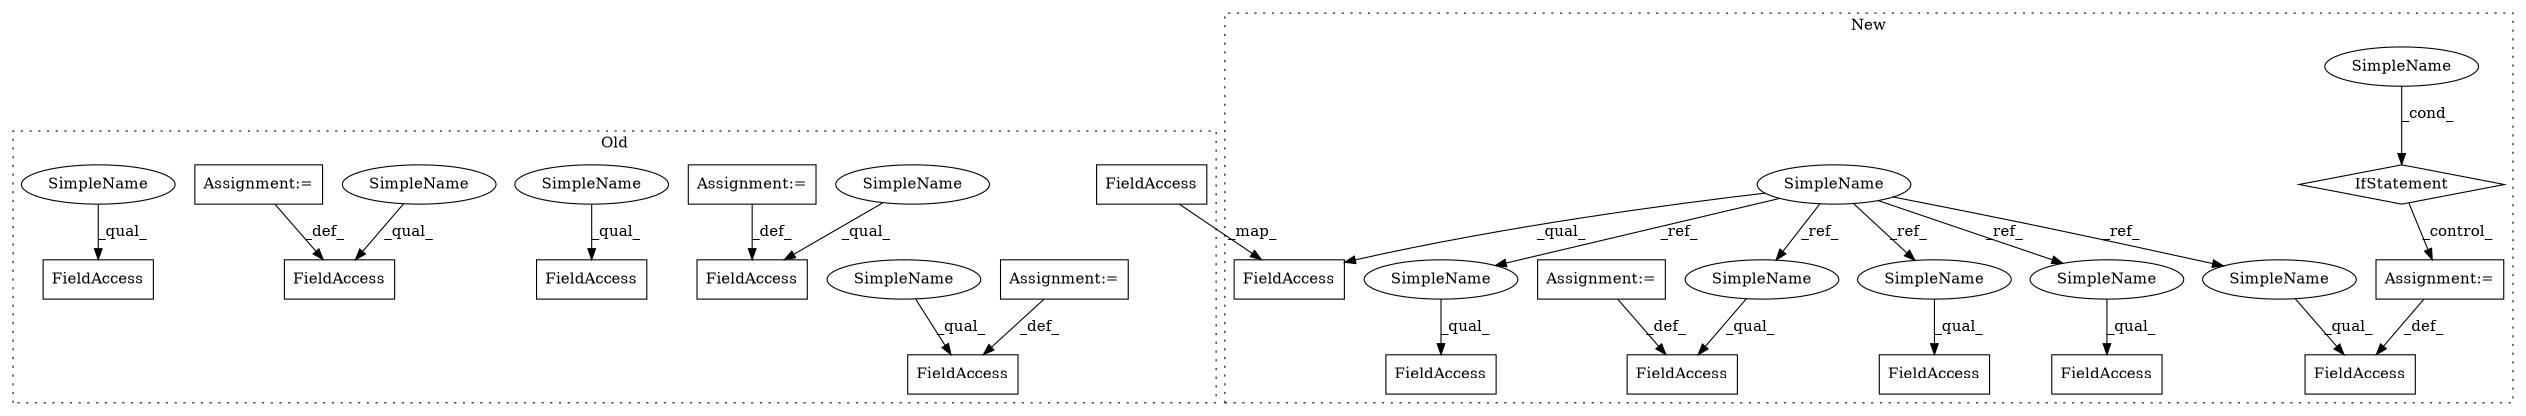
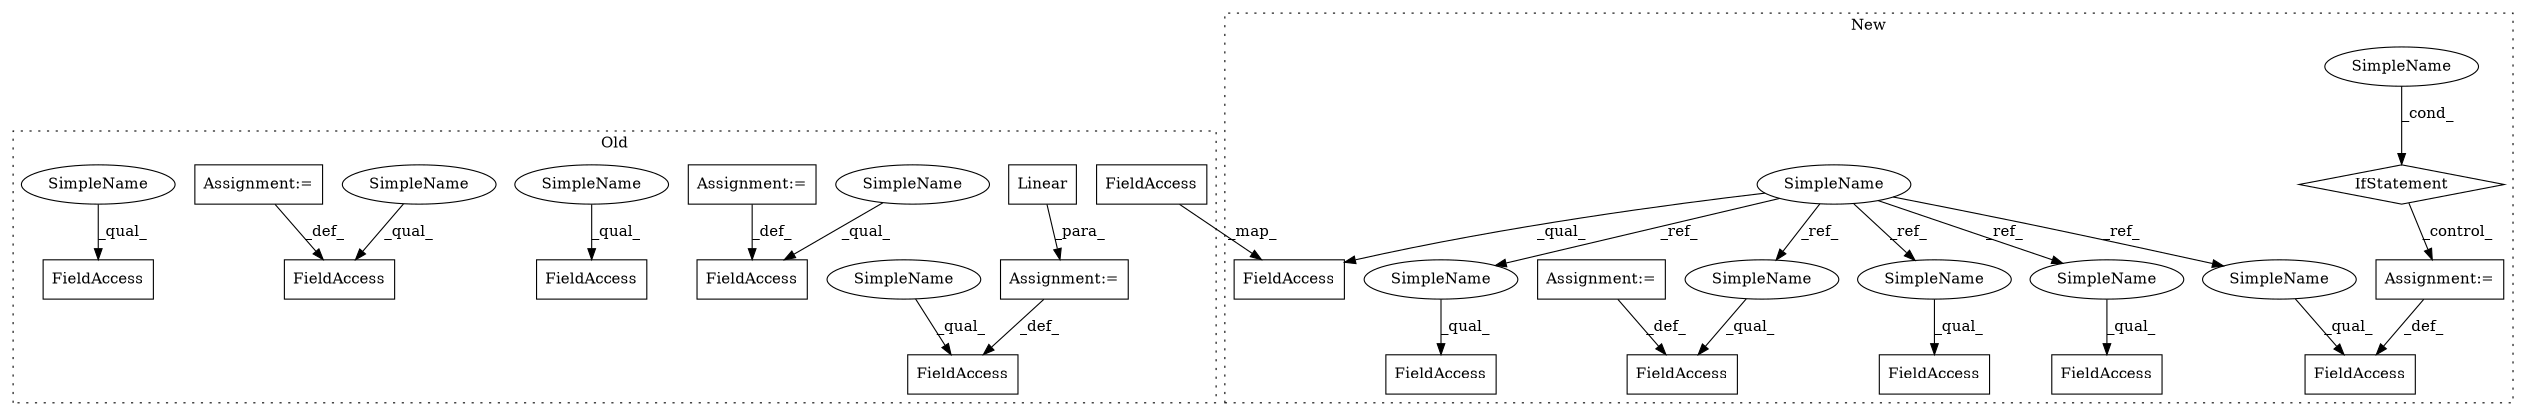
none -> (1043, 184)
